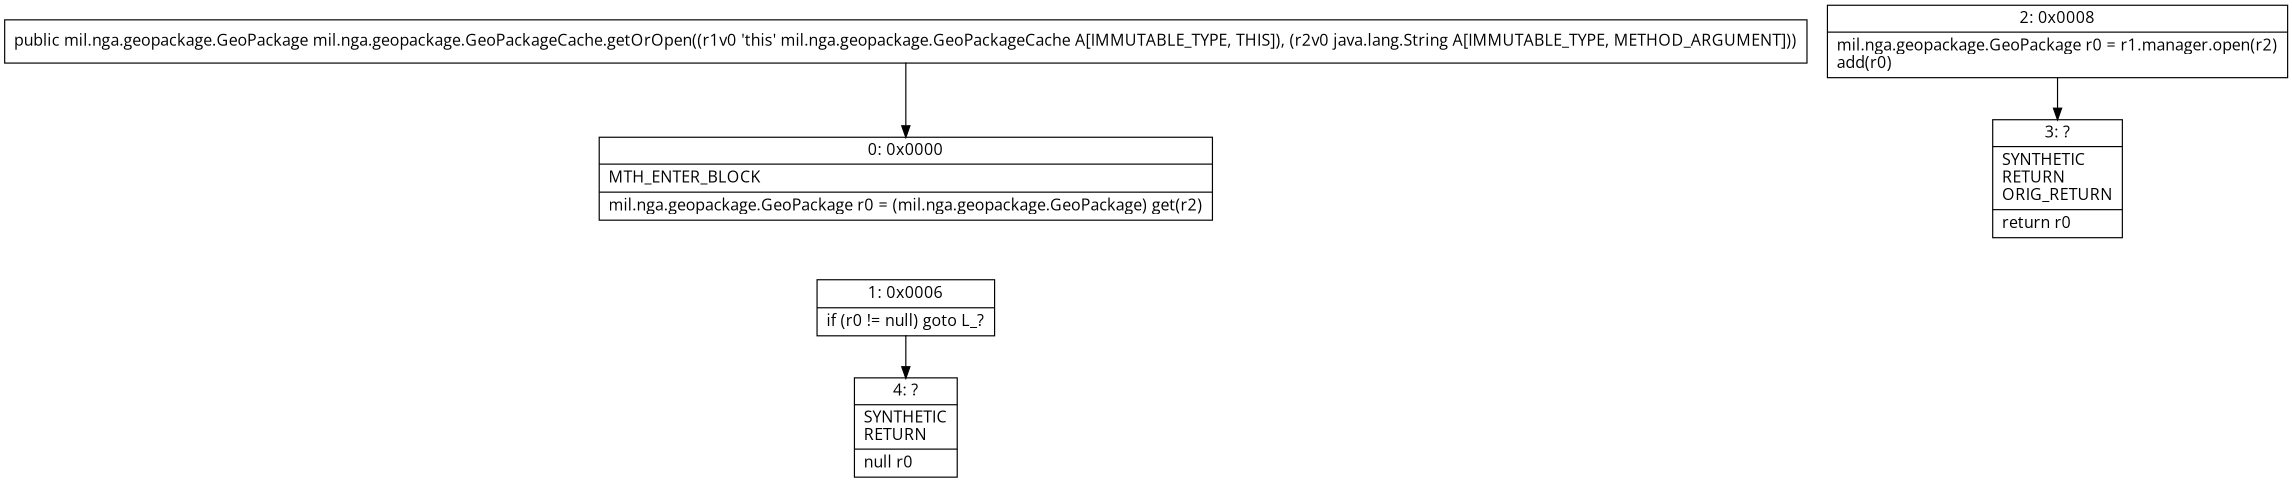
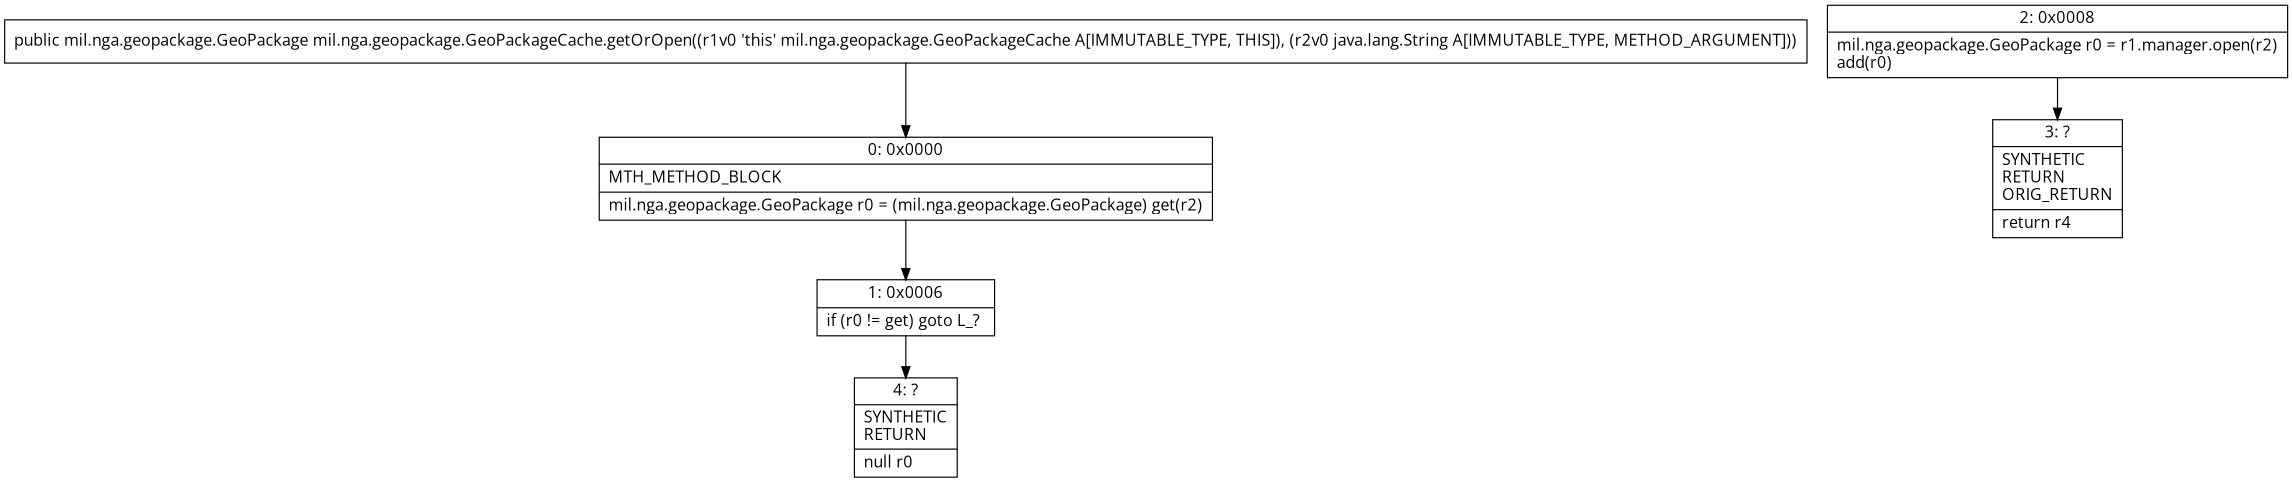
(684, 178) -> (695, 178)
(2037, 223) -> (2037, 223)
none -> (906, 244)
(906, 321) -> (903, 321)
